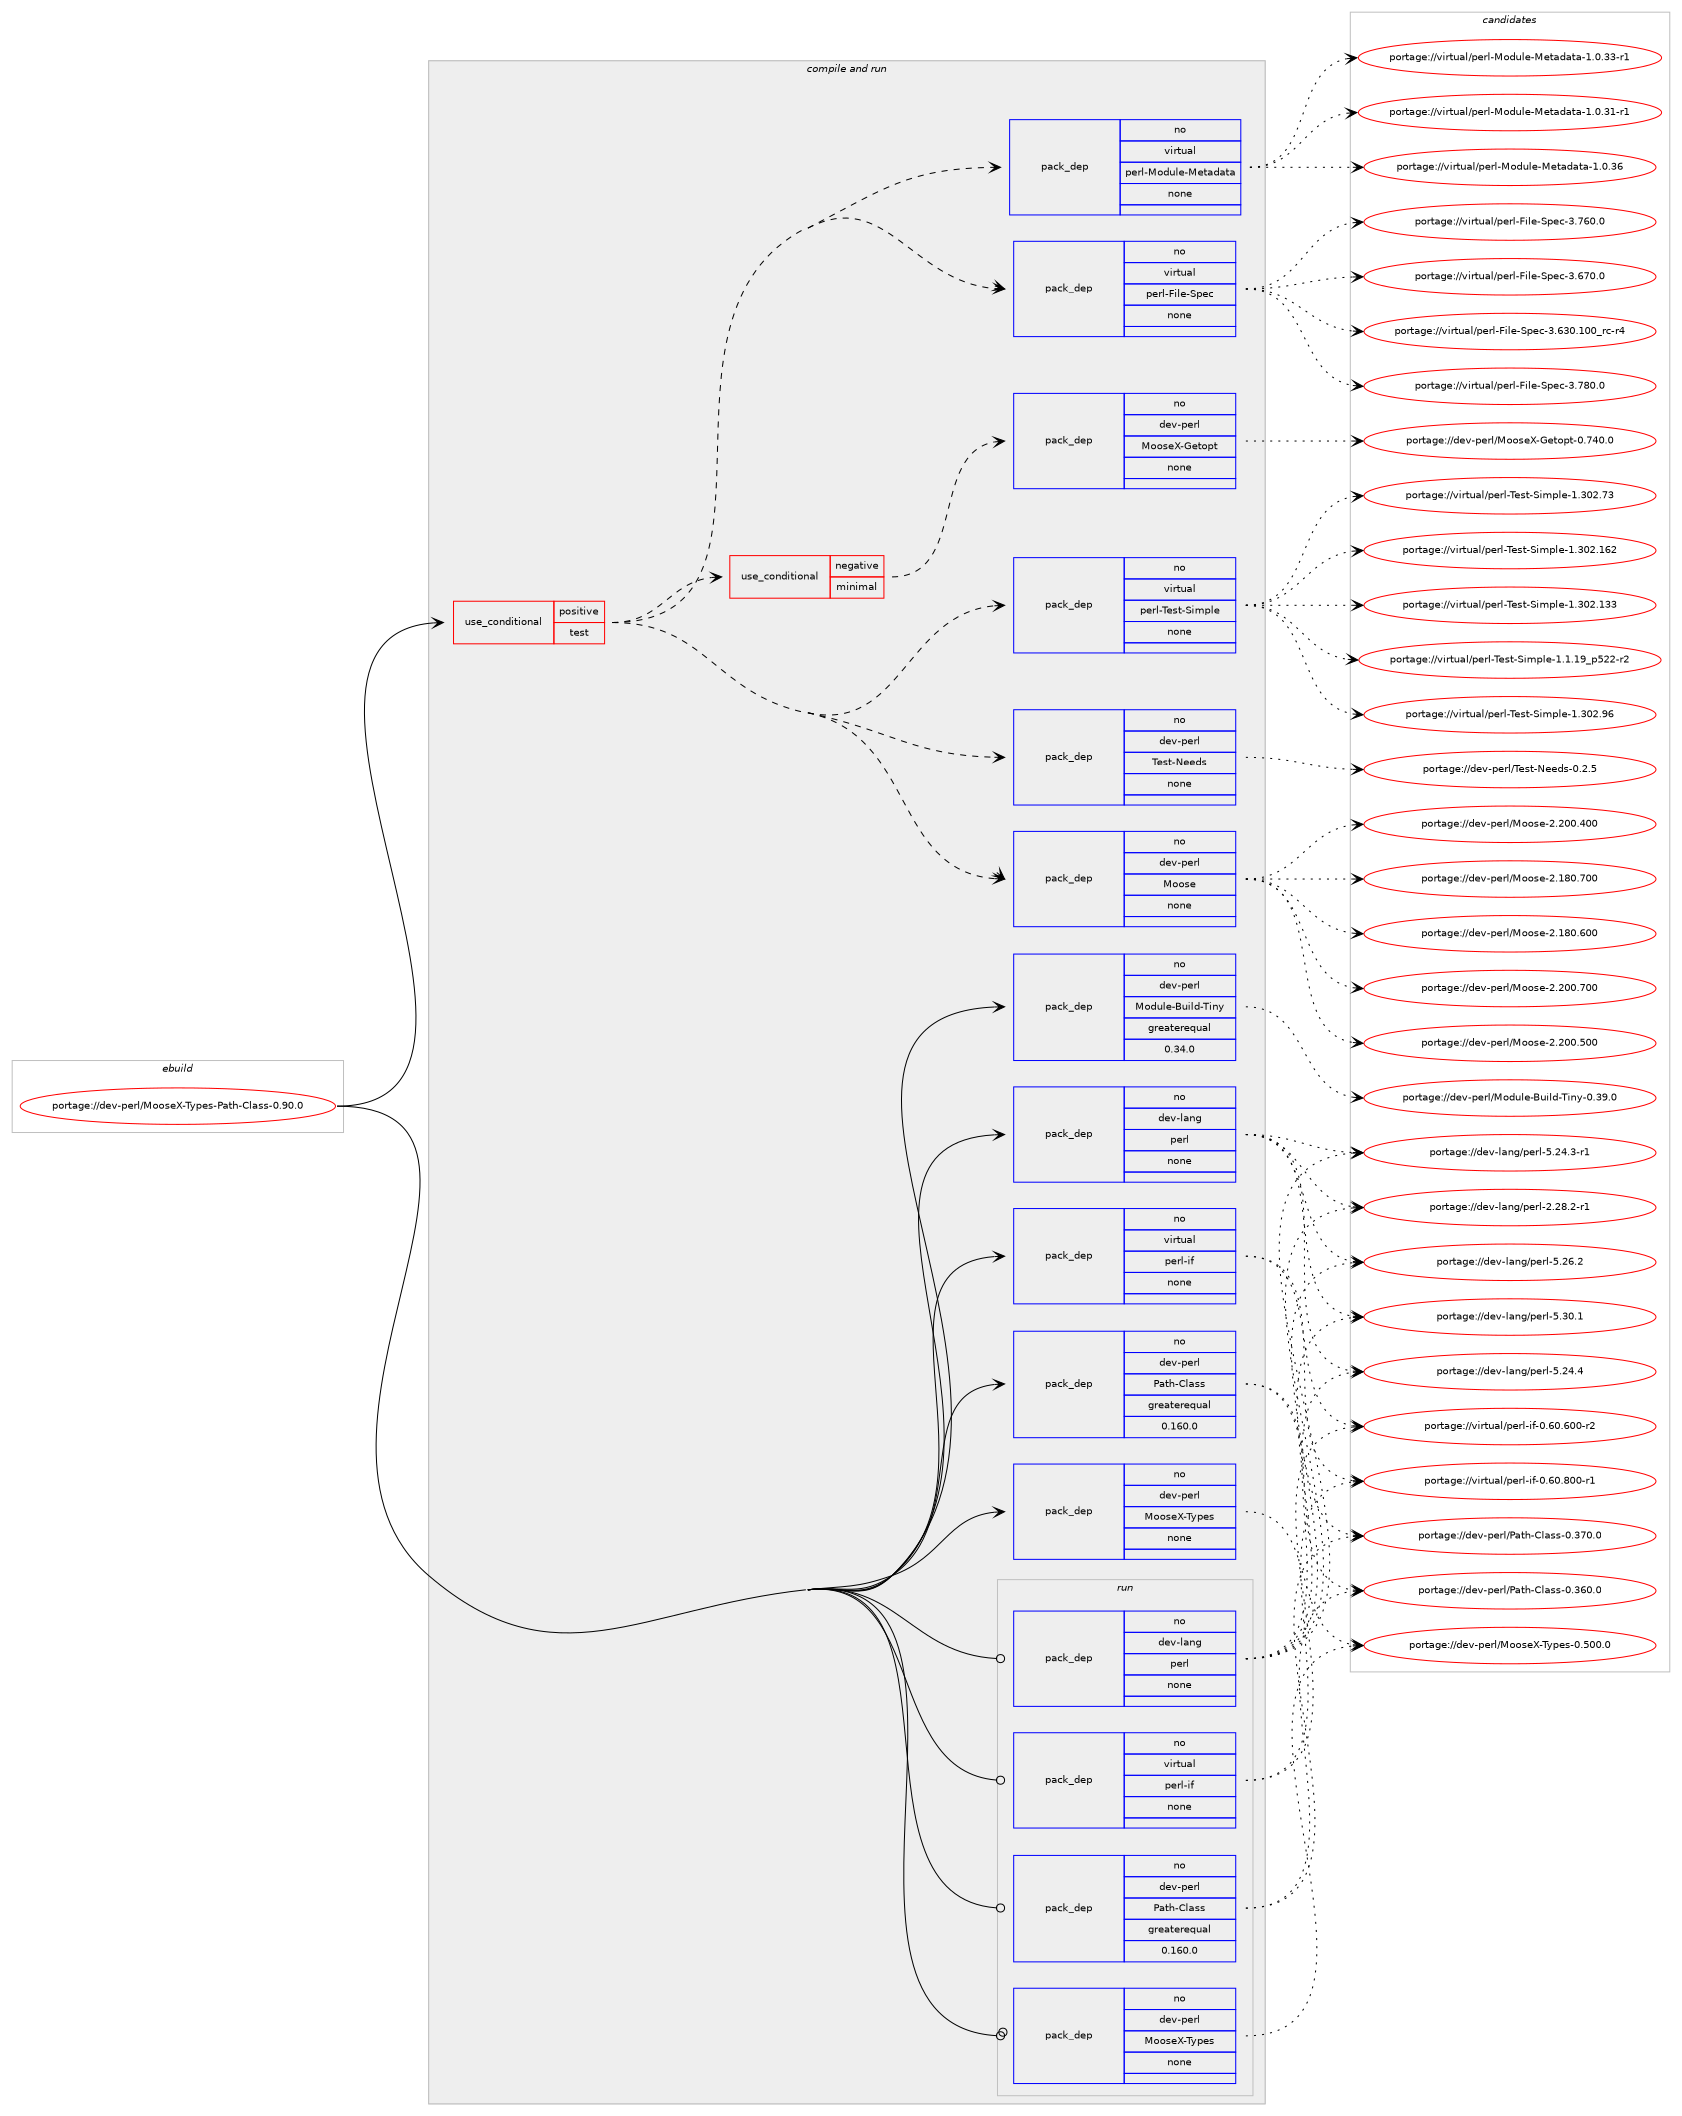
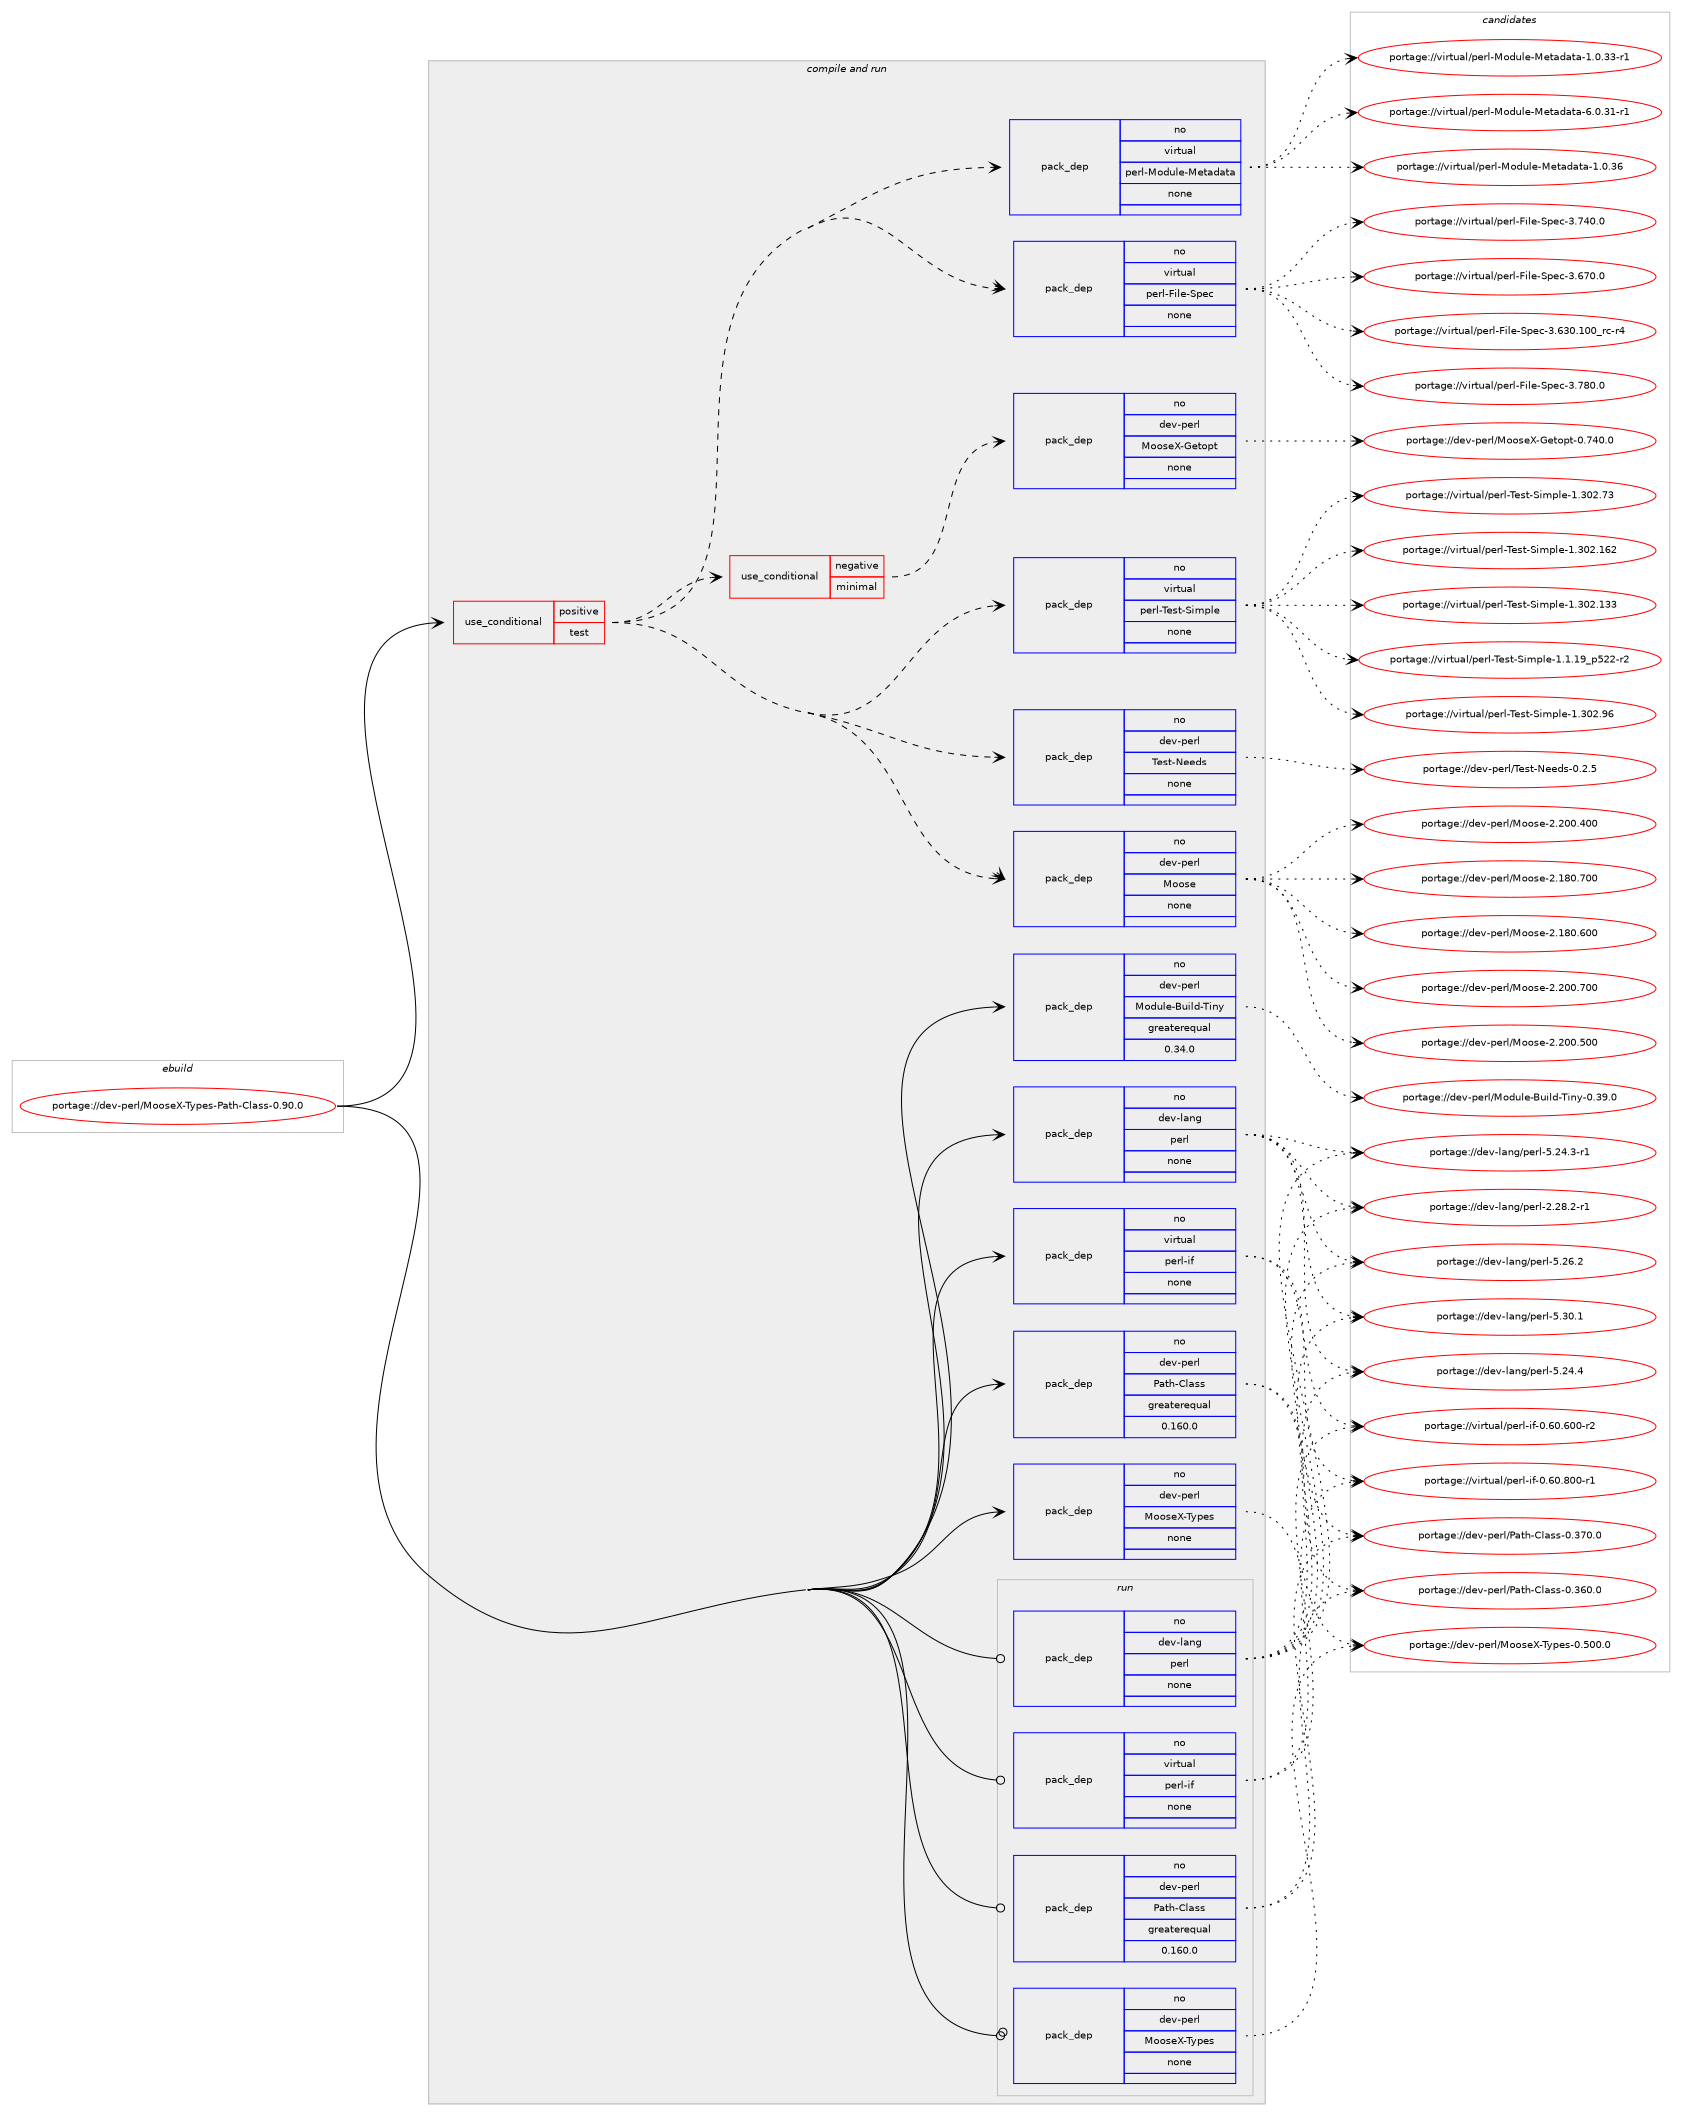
(1510, 113) -> (1510, 113)
(1510, 222) -> (1510, 222)
